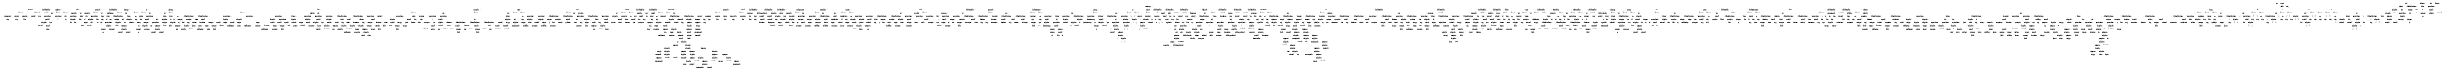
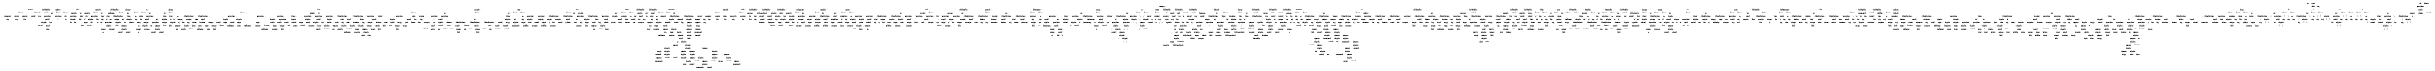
none -> (1240, 10)
